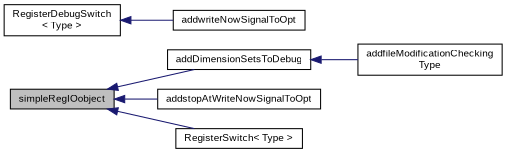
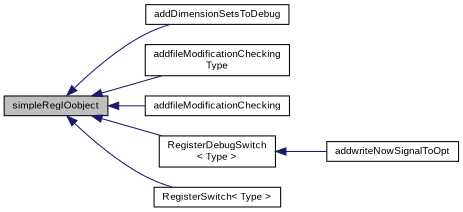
(340, 60) -> (132, 84)
(239, 99) -> (217, 106)
none -> (132, 127)
